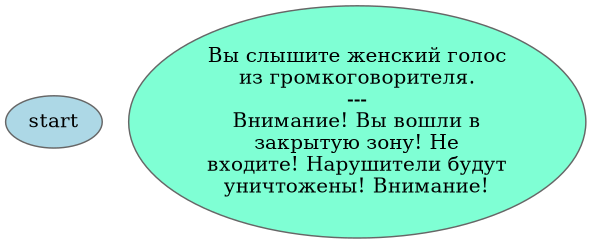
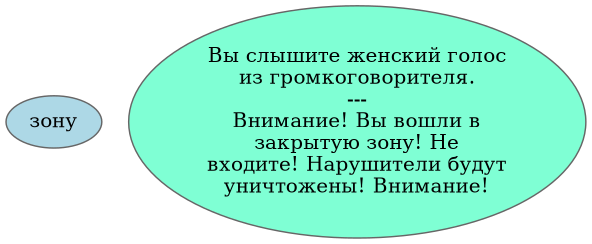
(54, 122) -> (54, 122)
